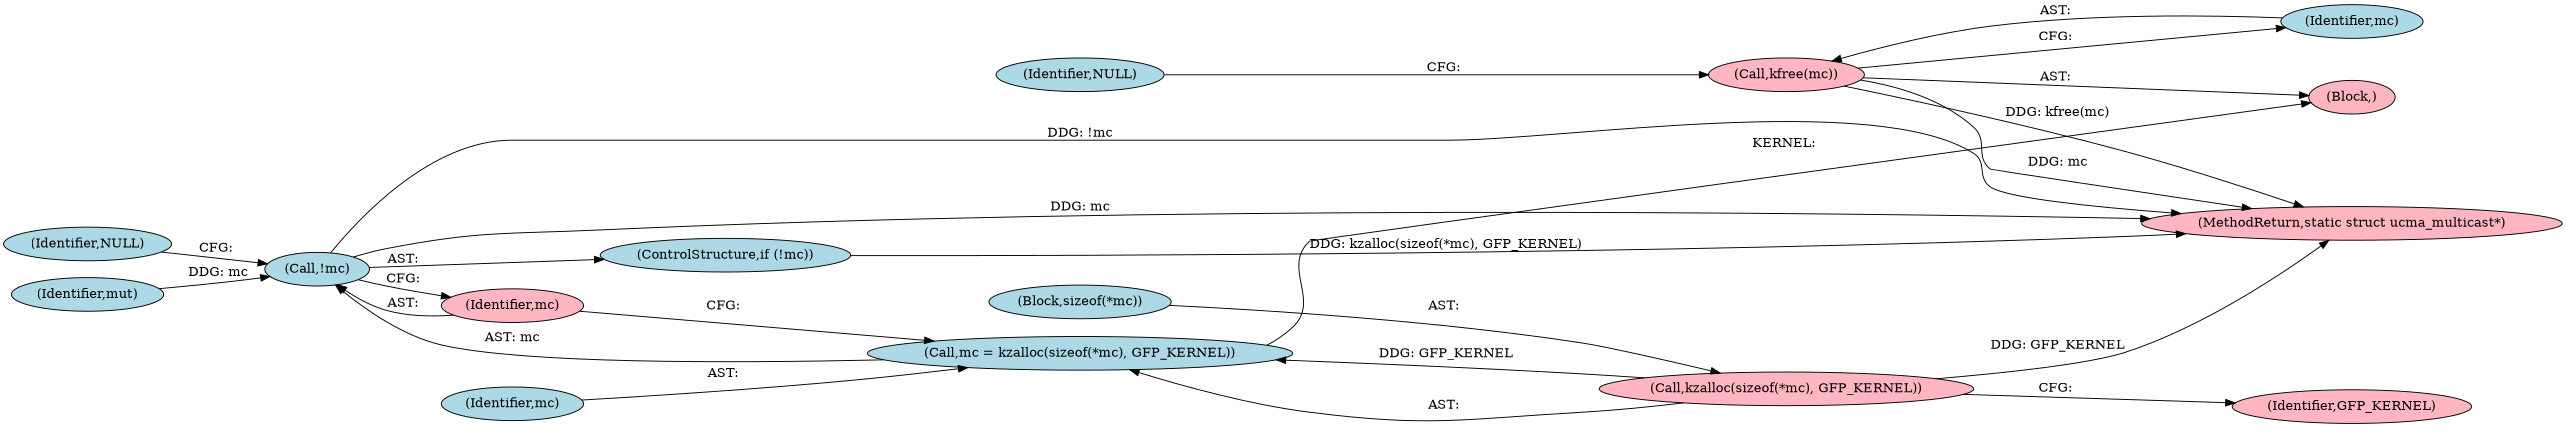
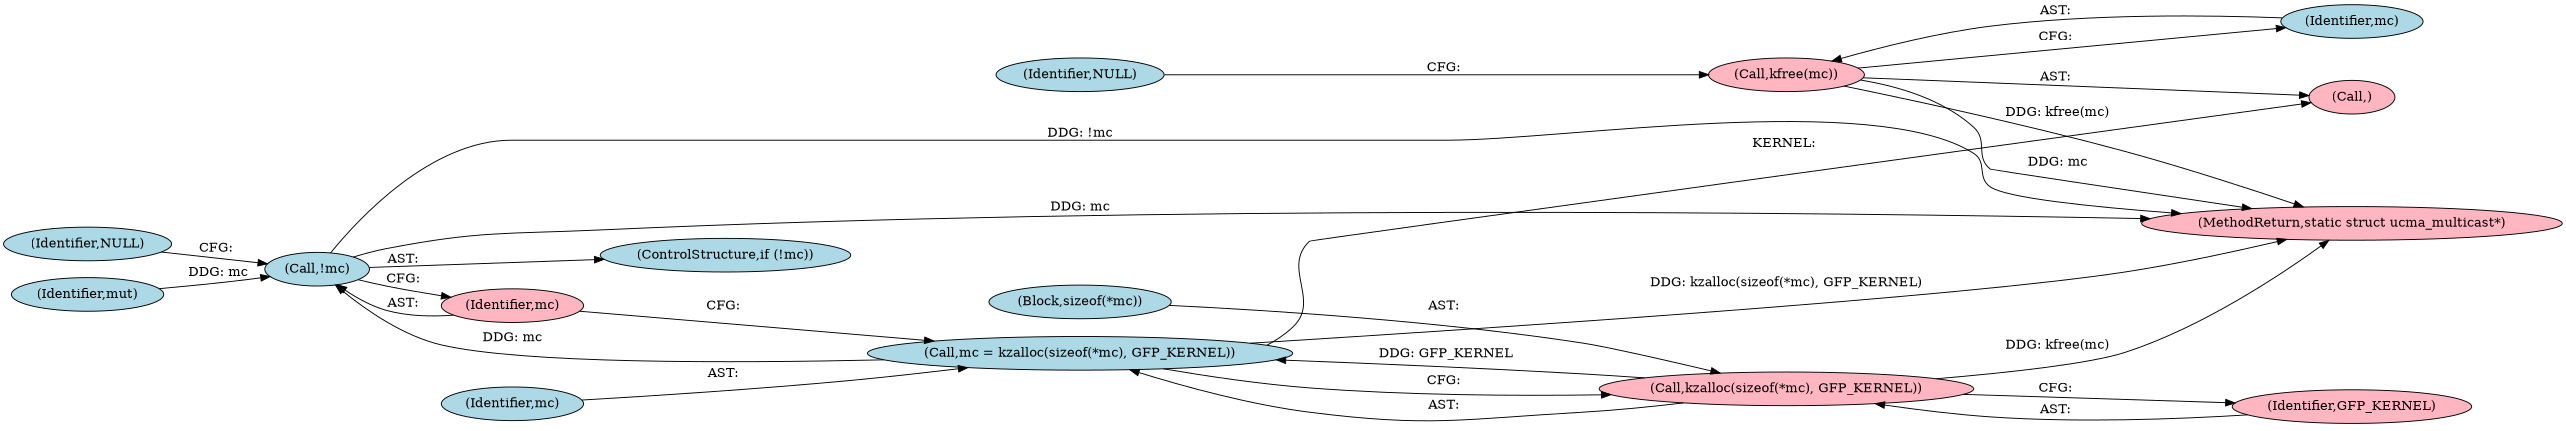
(2352, 97) -> (2352, 97)
(1514, 251) -> (1766, 308)
(512, 338) -> (512, 338)
(2058, 345) -> (2058, 345)
none -> (1382, 392)
none -> (2066, 420)
